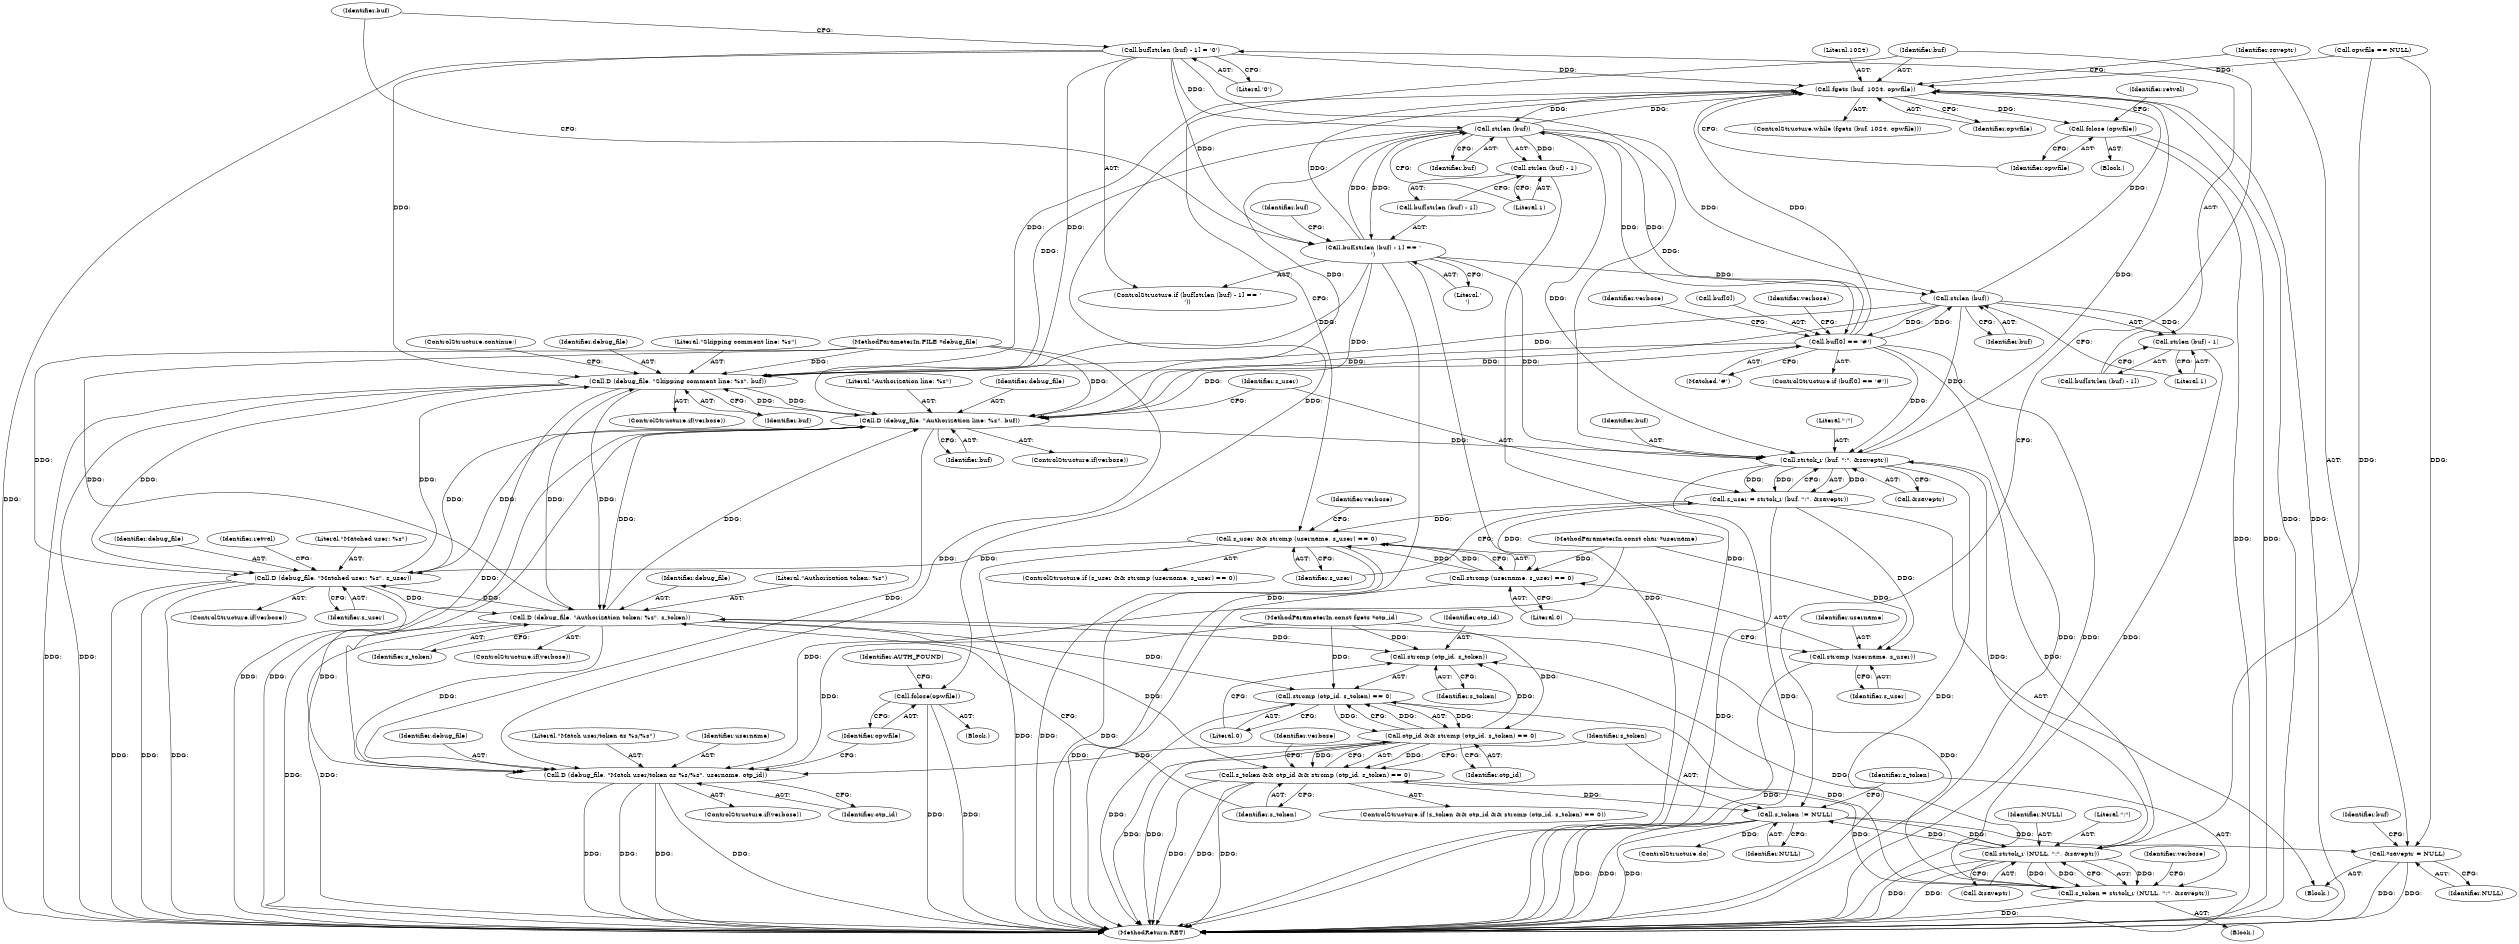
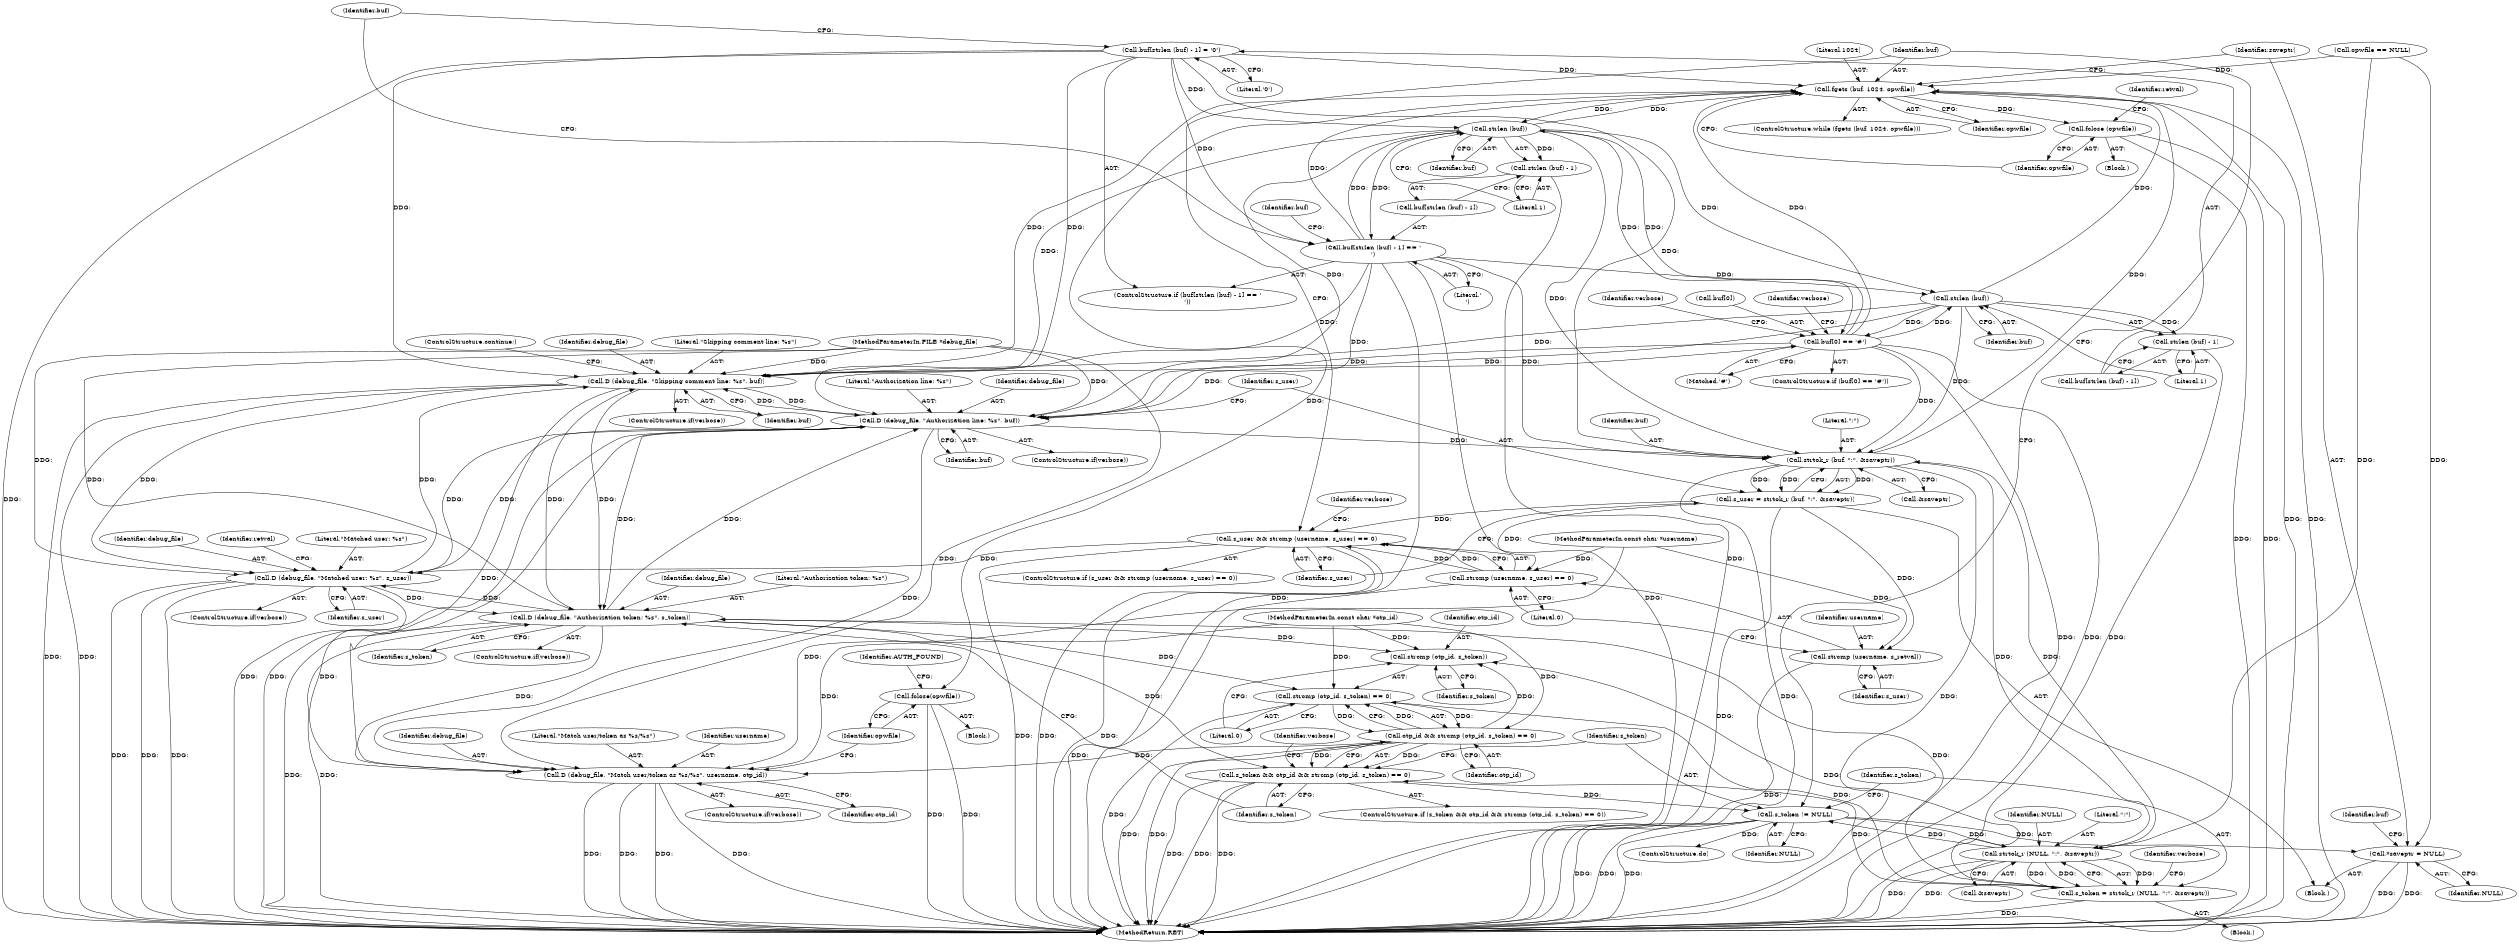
(1331, 618) -> (1333, 618)
(1863, 657) -> (1866, 657)
